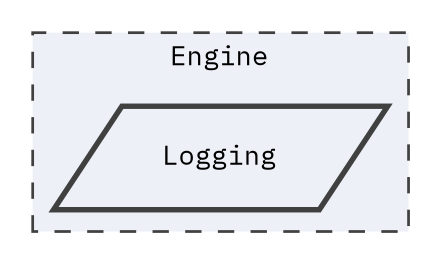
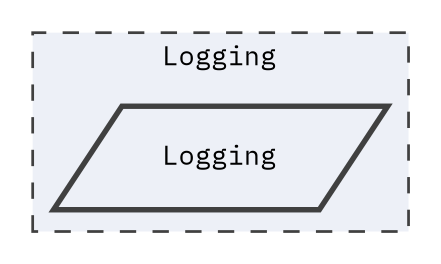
(221, 59) -> (221, 59)
